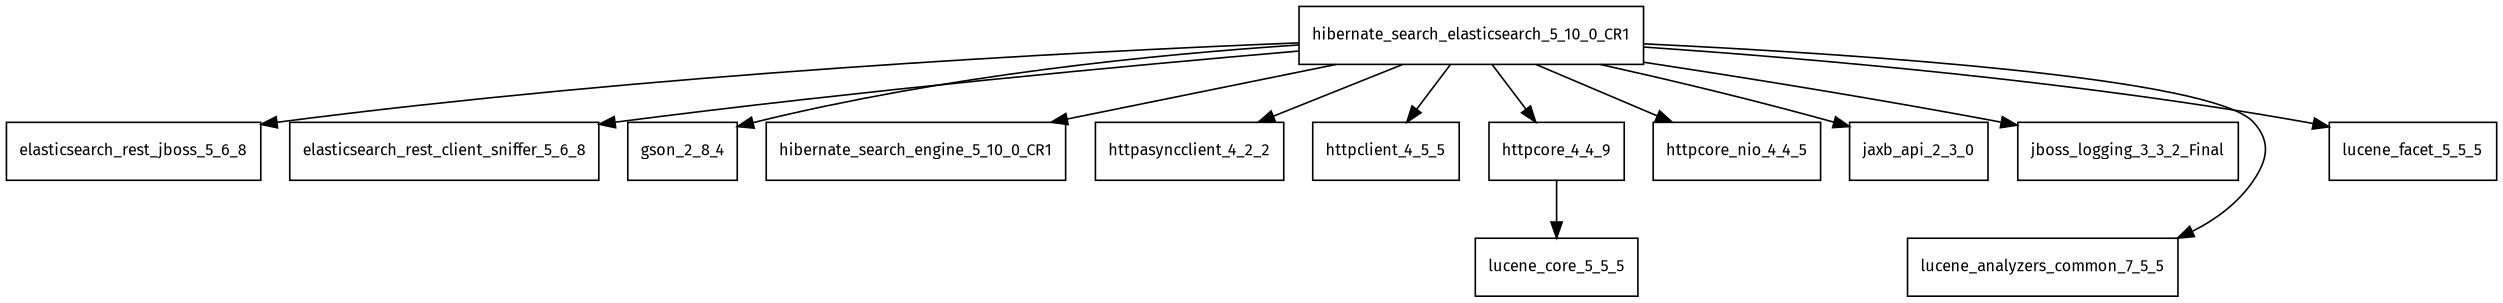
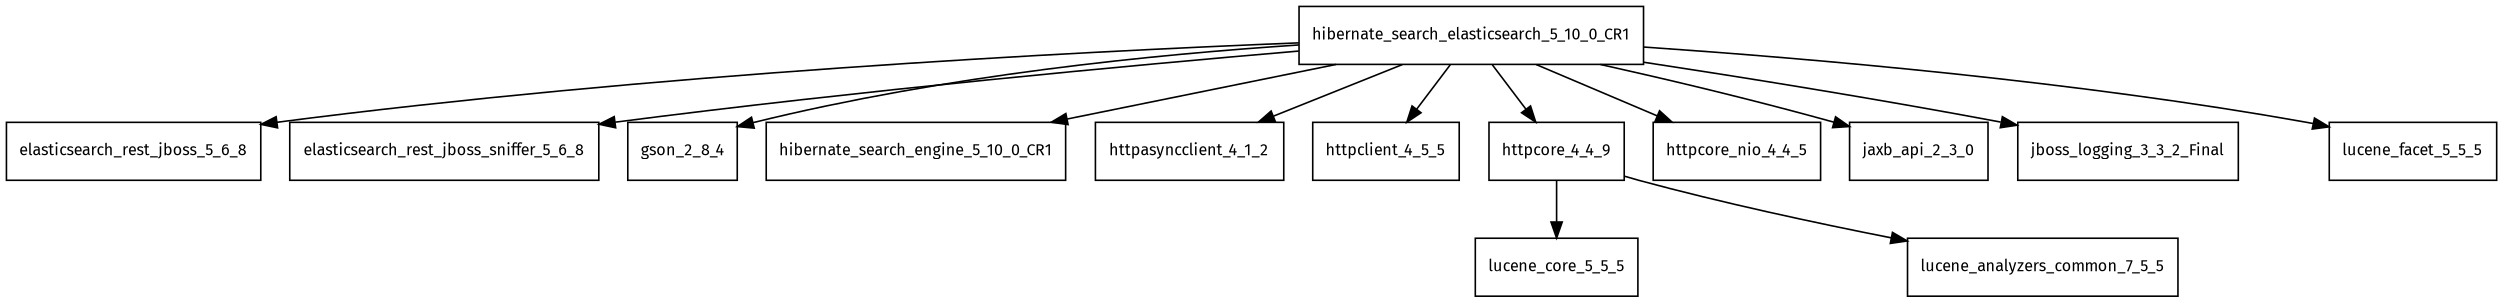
(2024, 71) -> (1757, 210)
(444, 151) -> (444, 151)
(1190, 151) -> (1190, 151)
